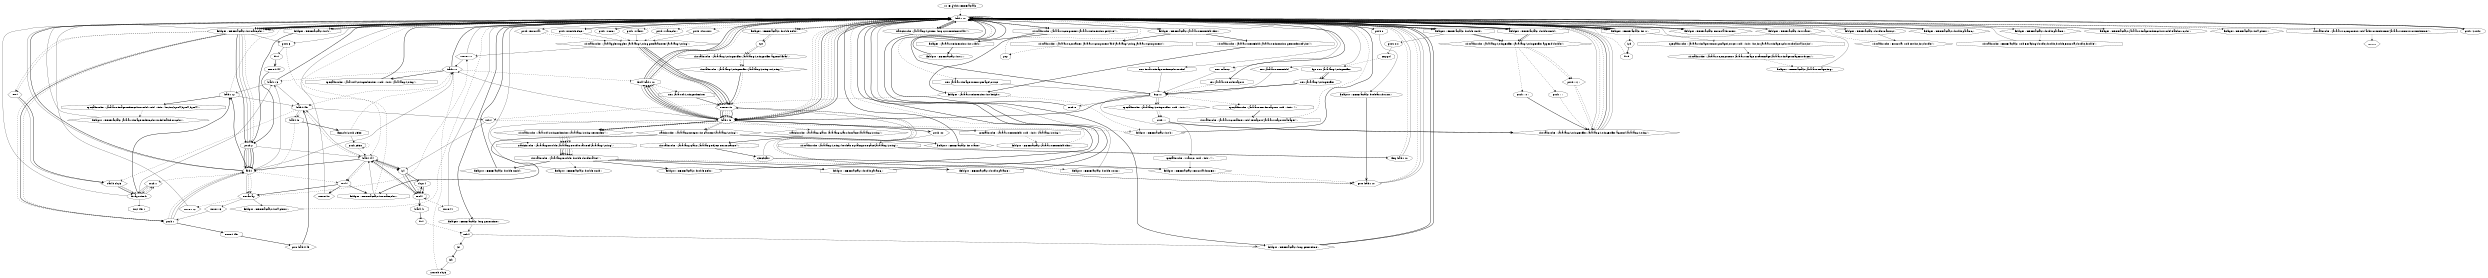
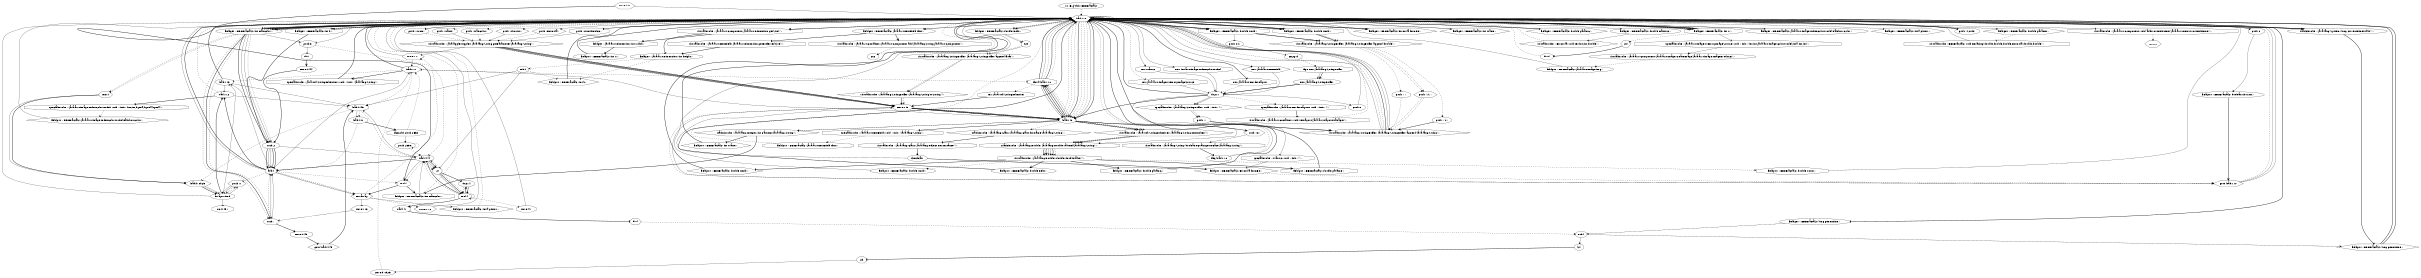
none -> (674, 21)
(897, 94) -> (1240, 59)
(397, 114) -> (446, 87)
(333, 191) -> (112, 36)
